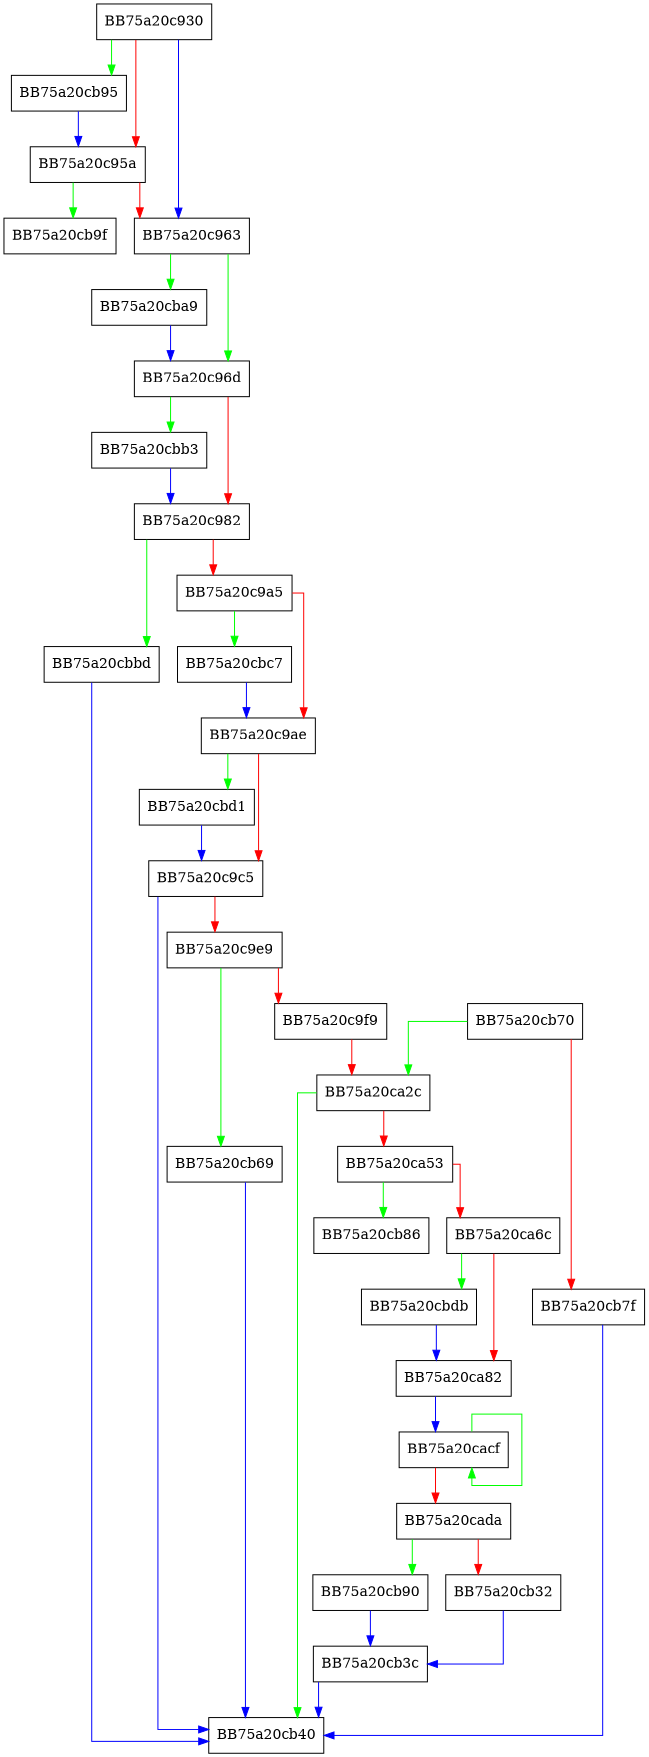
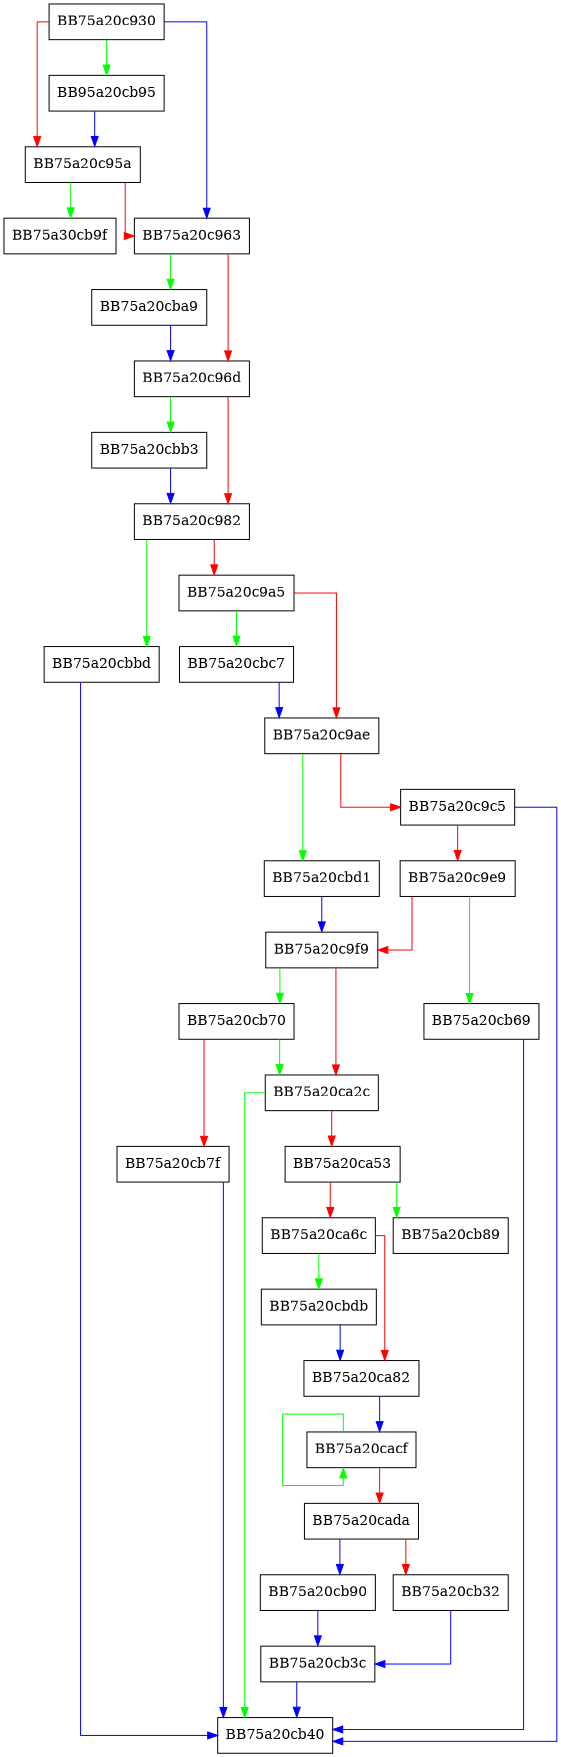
(69, 93) -> (107, 93)
(60, 236) -> (60, 236)
(228, 303) -> (228, 303)
(202, 838) -> (322, 909)
none -> (280, 981)
(371, 1236) -> (451, 1236)
(412, 1552) -> (340, 1552)
